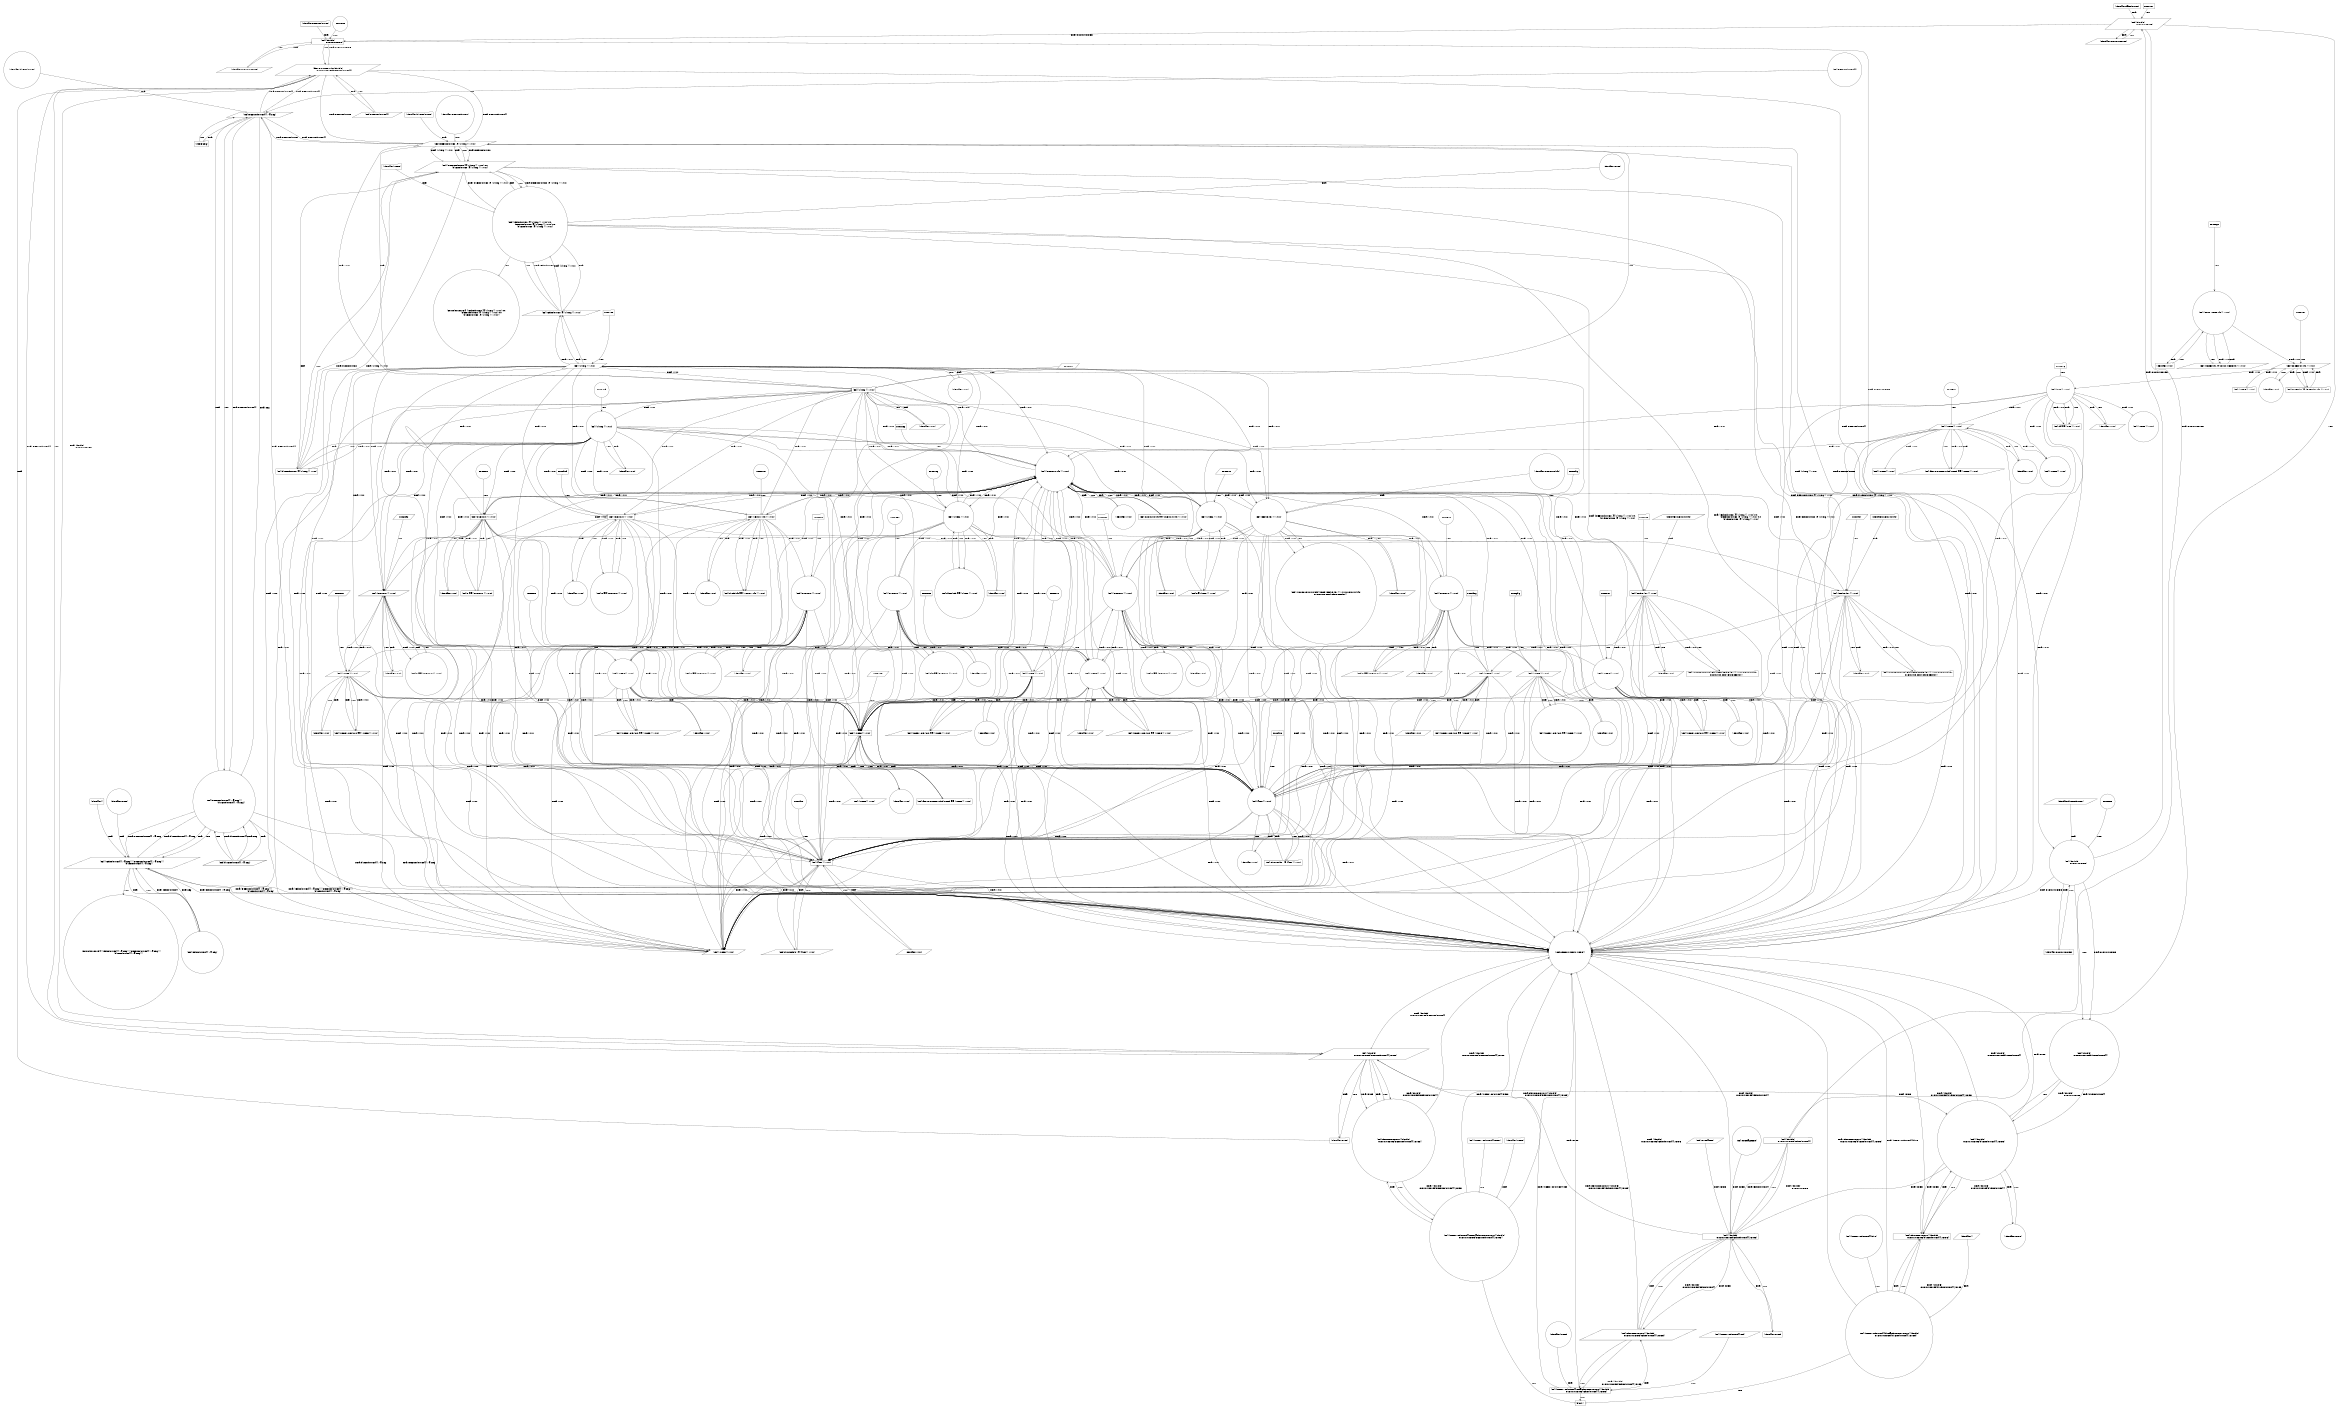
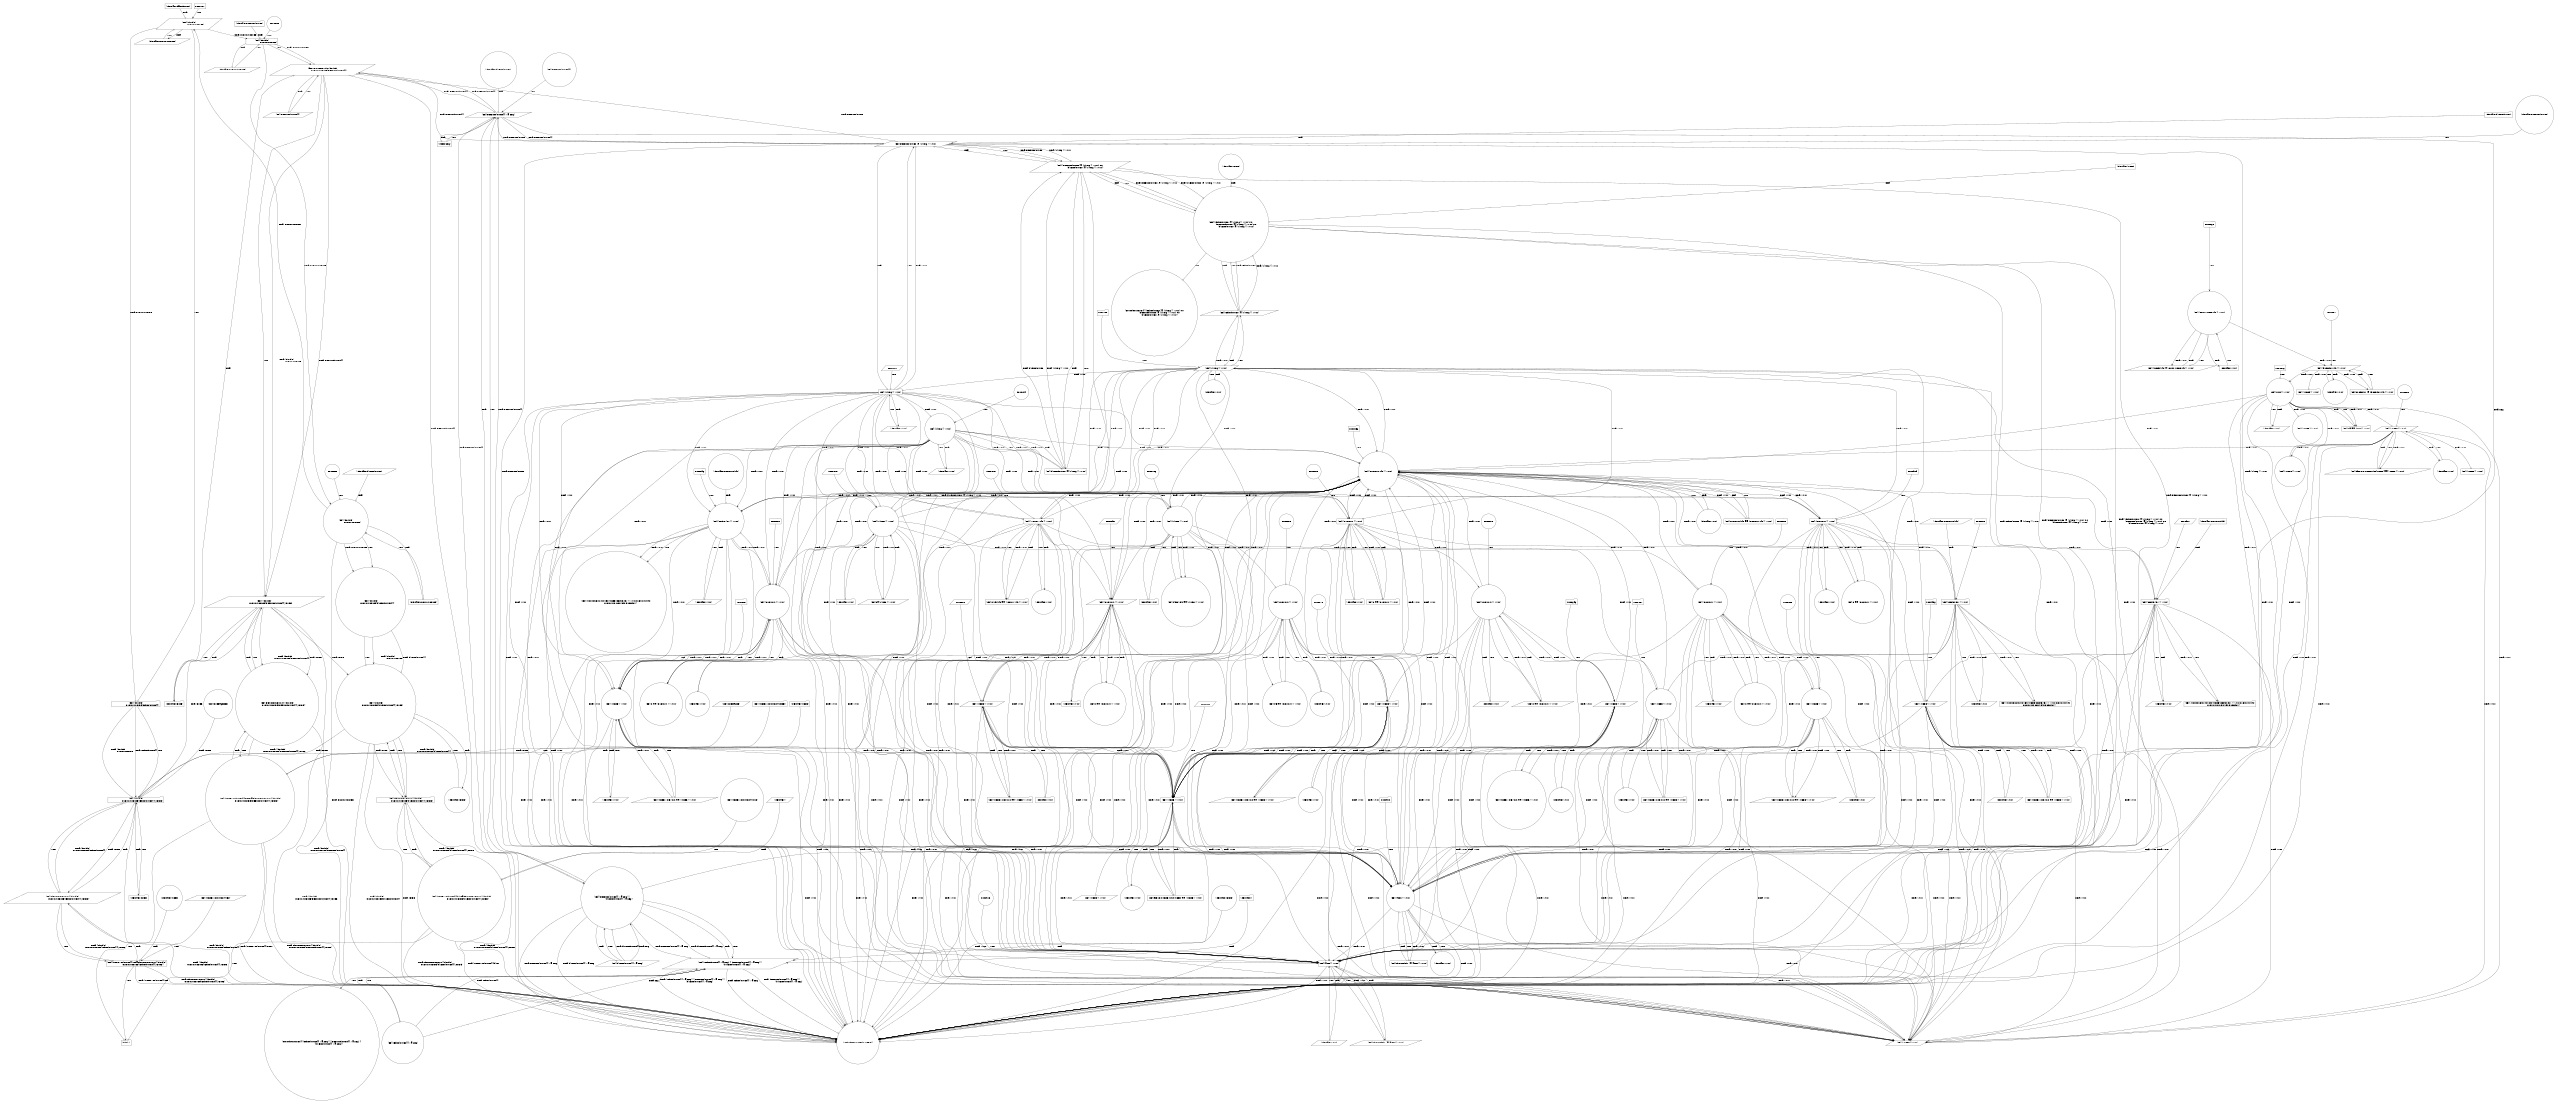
(1449, 983) -> (342, 982)
